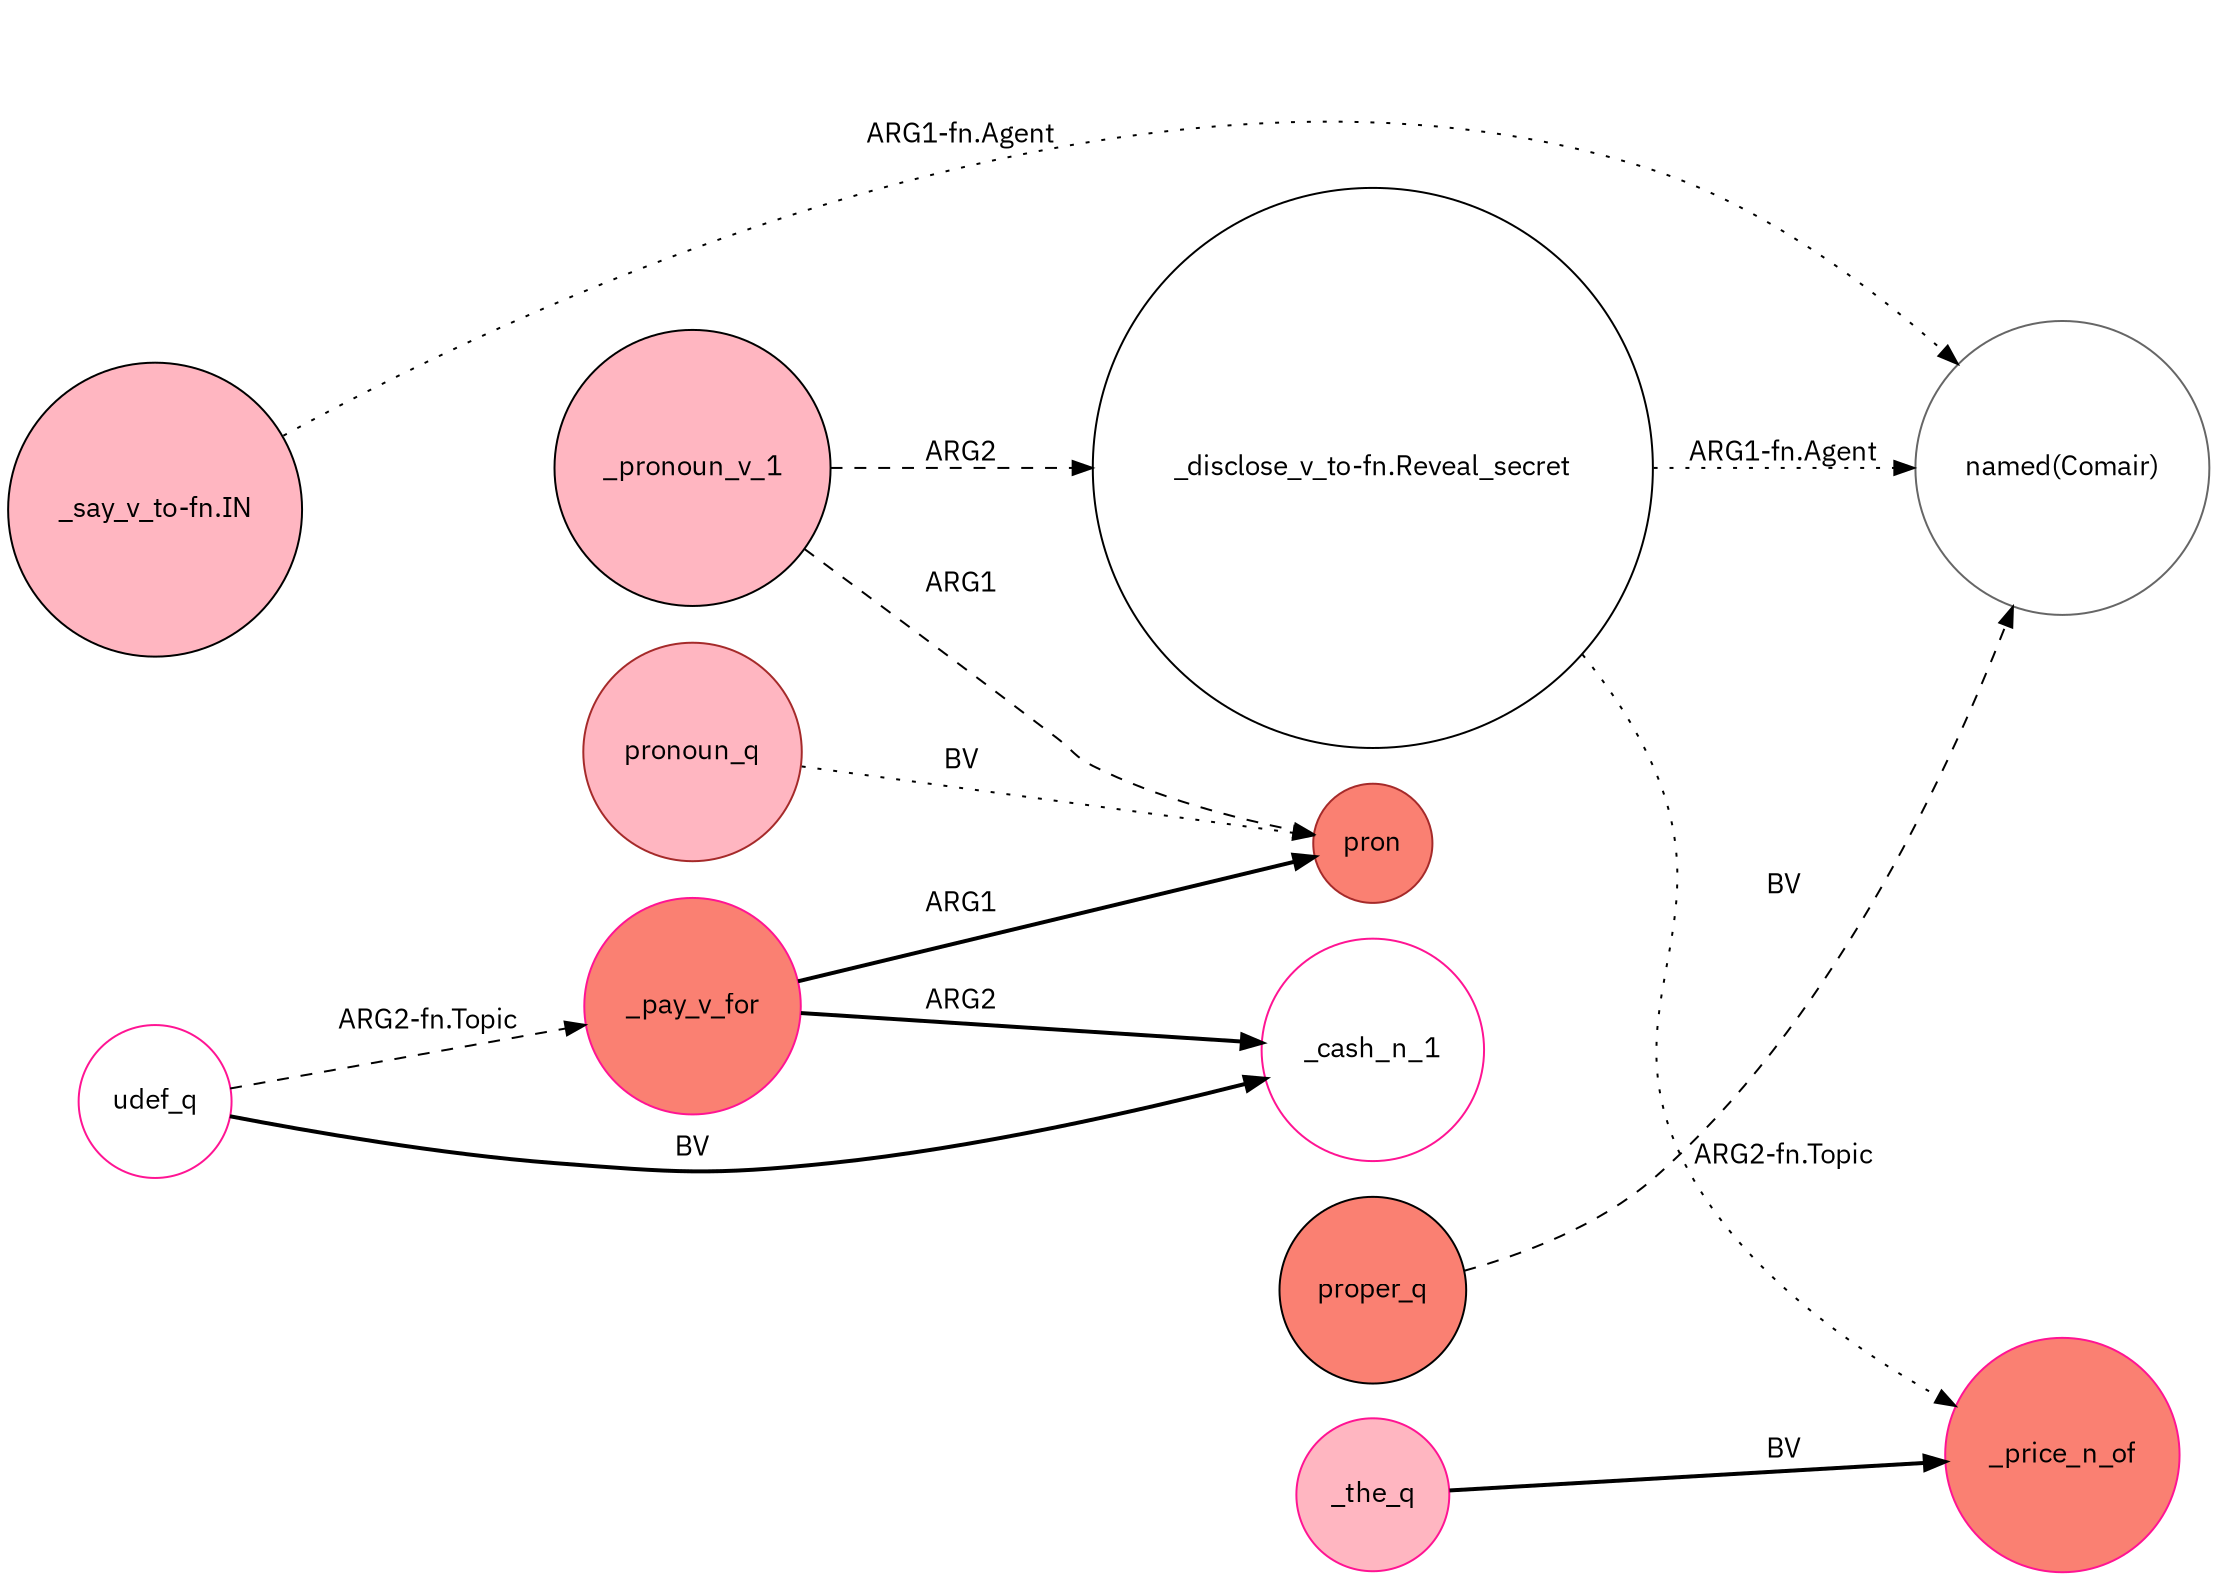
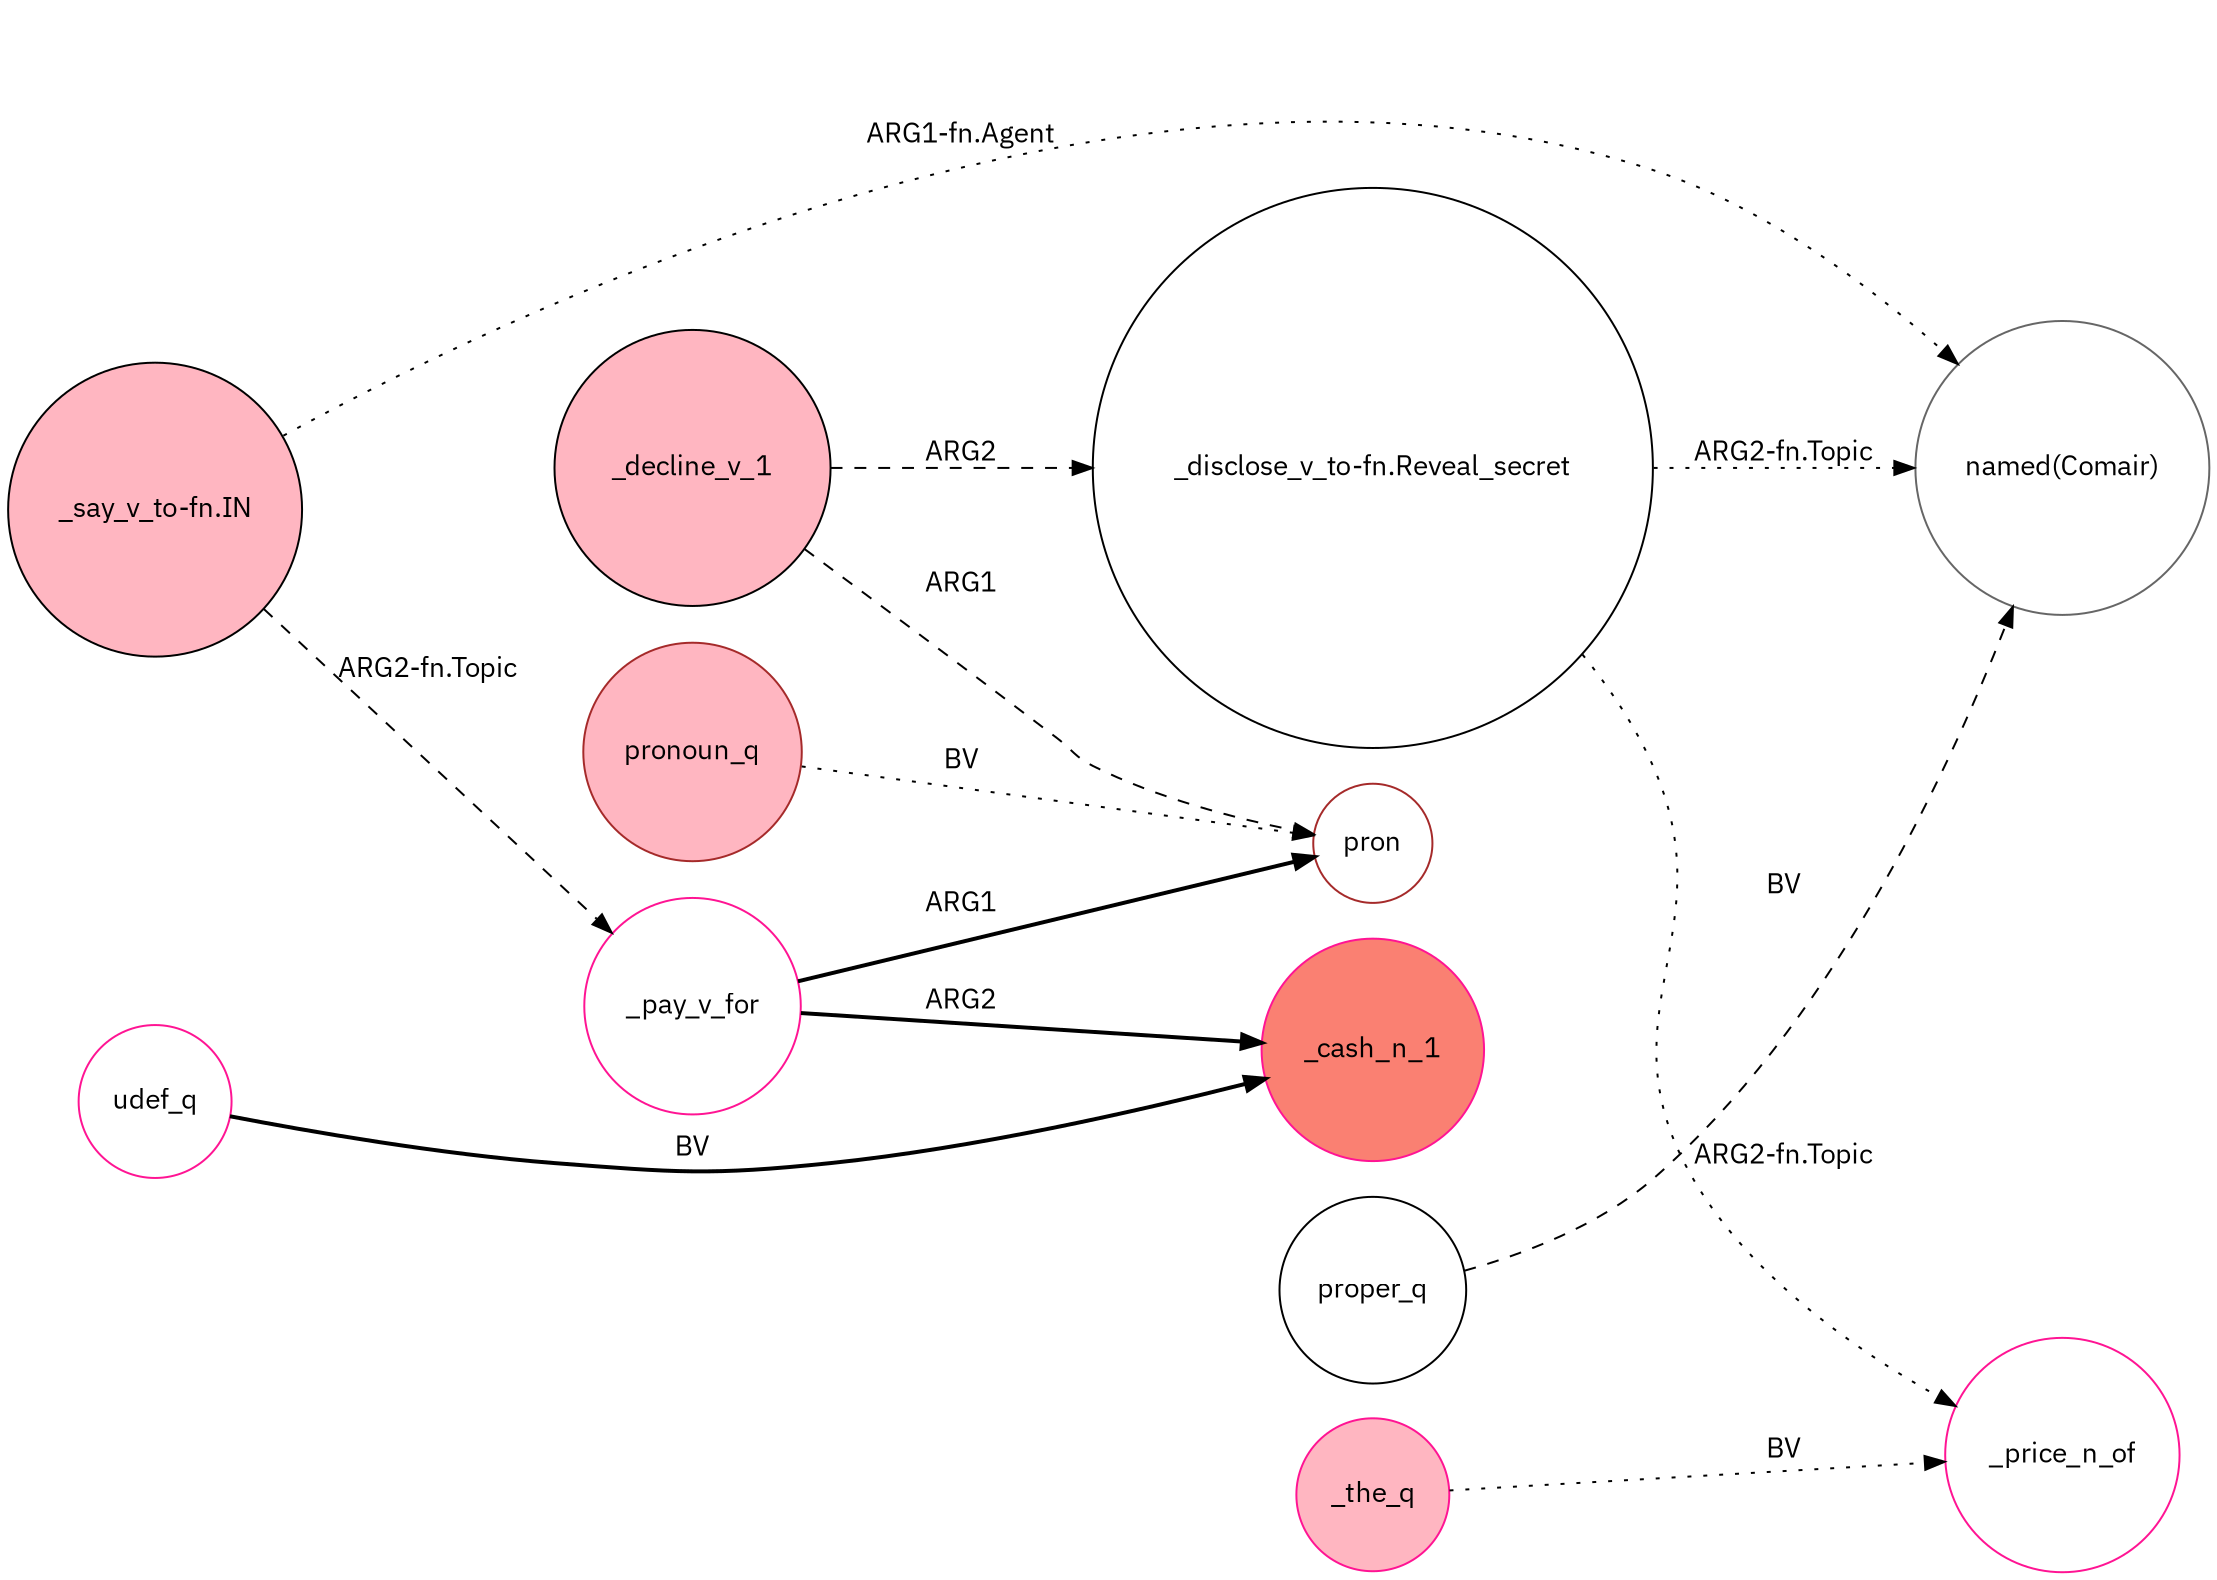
(1784, 453) -> (1784, 453)
(693, 468) -> (693, 468)
(1373, 843) -> (1373, 843)
(693, 1006) -> (693, 1006)
(1373, 1050) -> (1373, 1050)
(398, 1058) -> (430, 764)
(1373, 1290) -> (1373, 1290)
(2062, 1455) -> (2062, 1455)
(1687, 1477) -> (1687, 1477)
